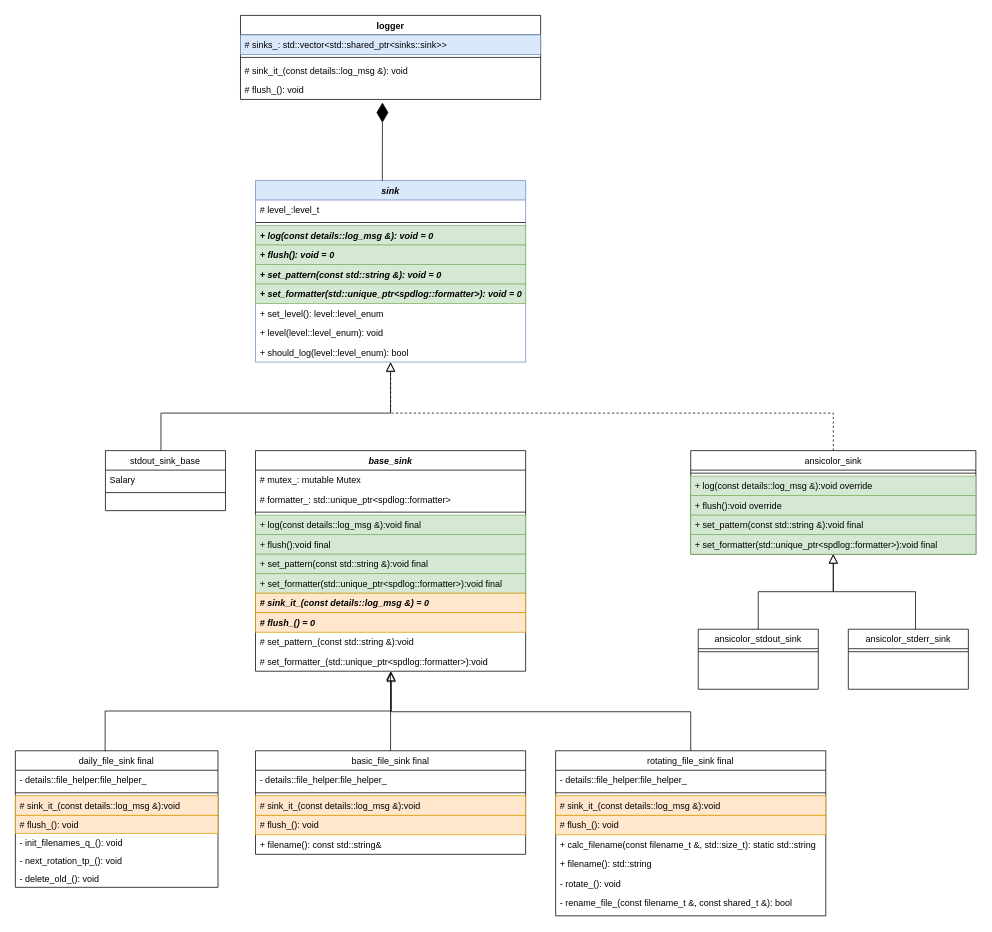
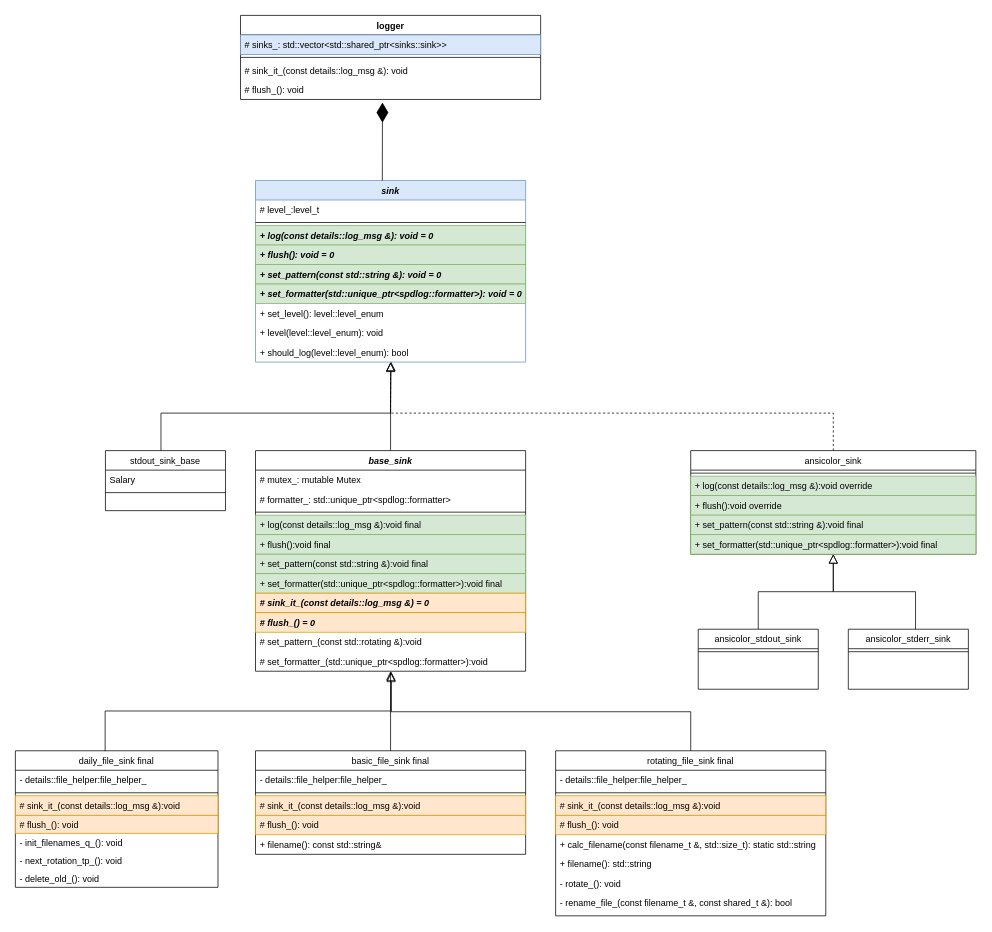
none -> (390, 432)
(354, 642) -> (359, 642)
